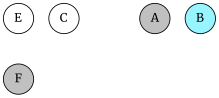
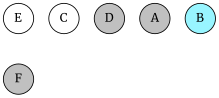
none -> (109, 19)
